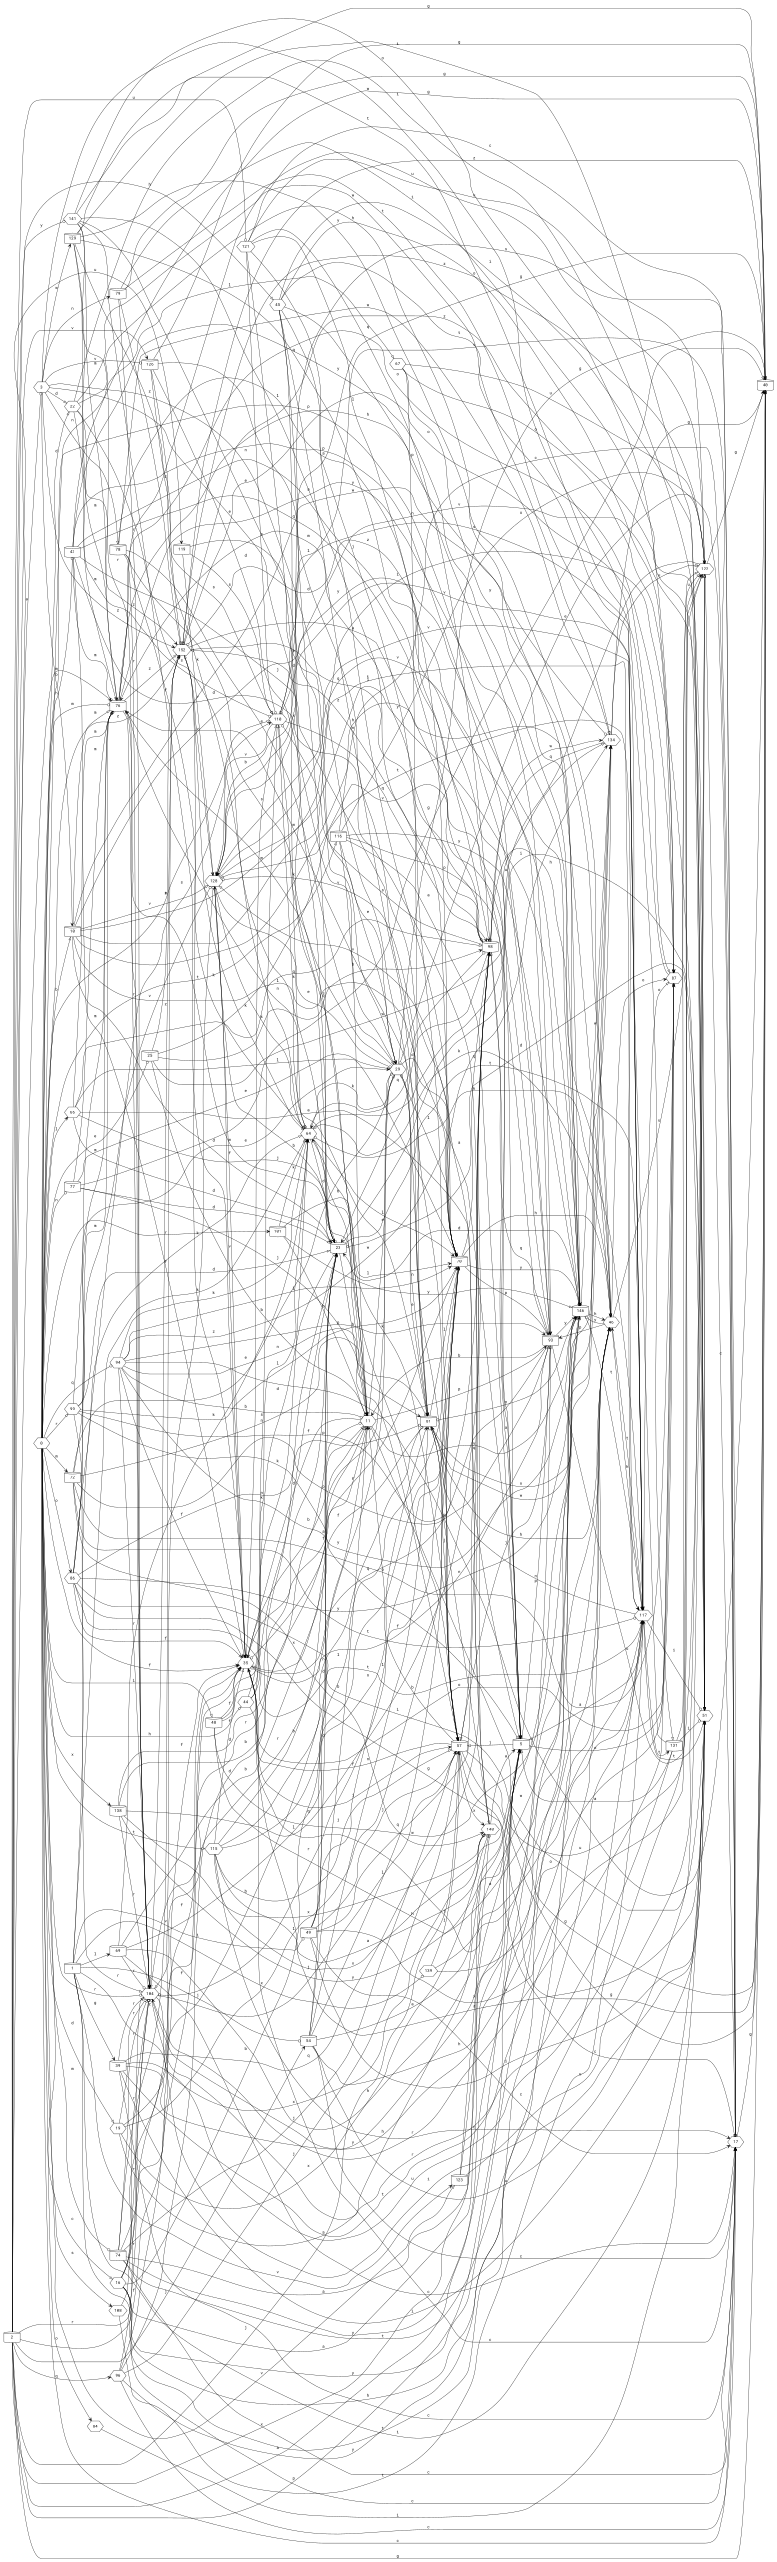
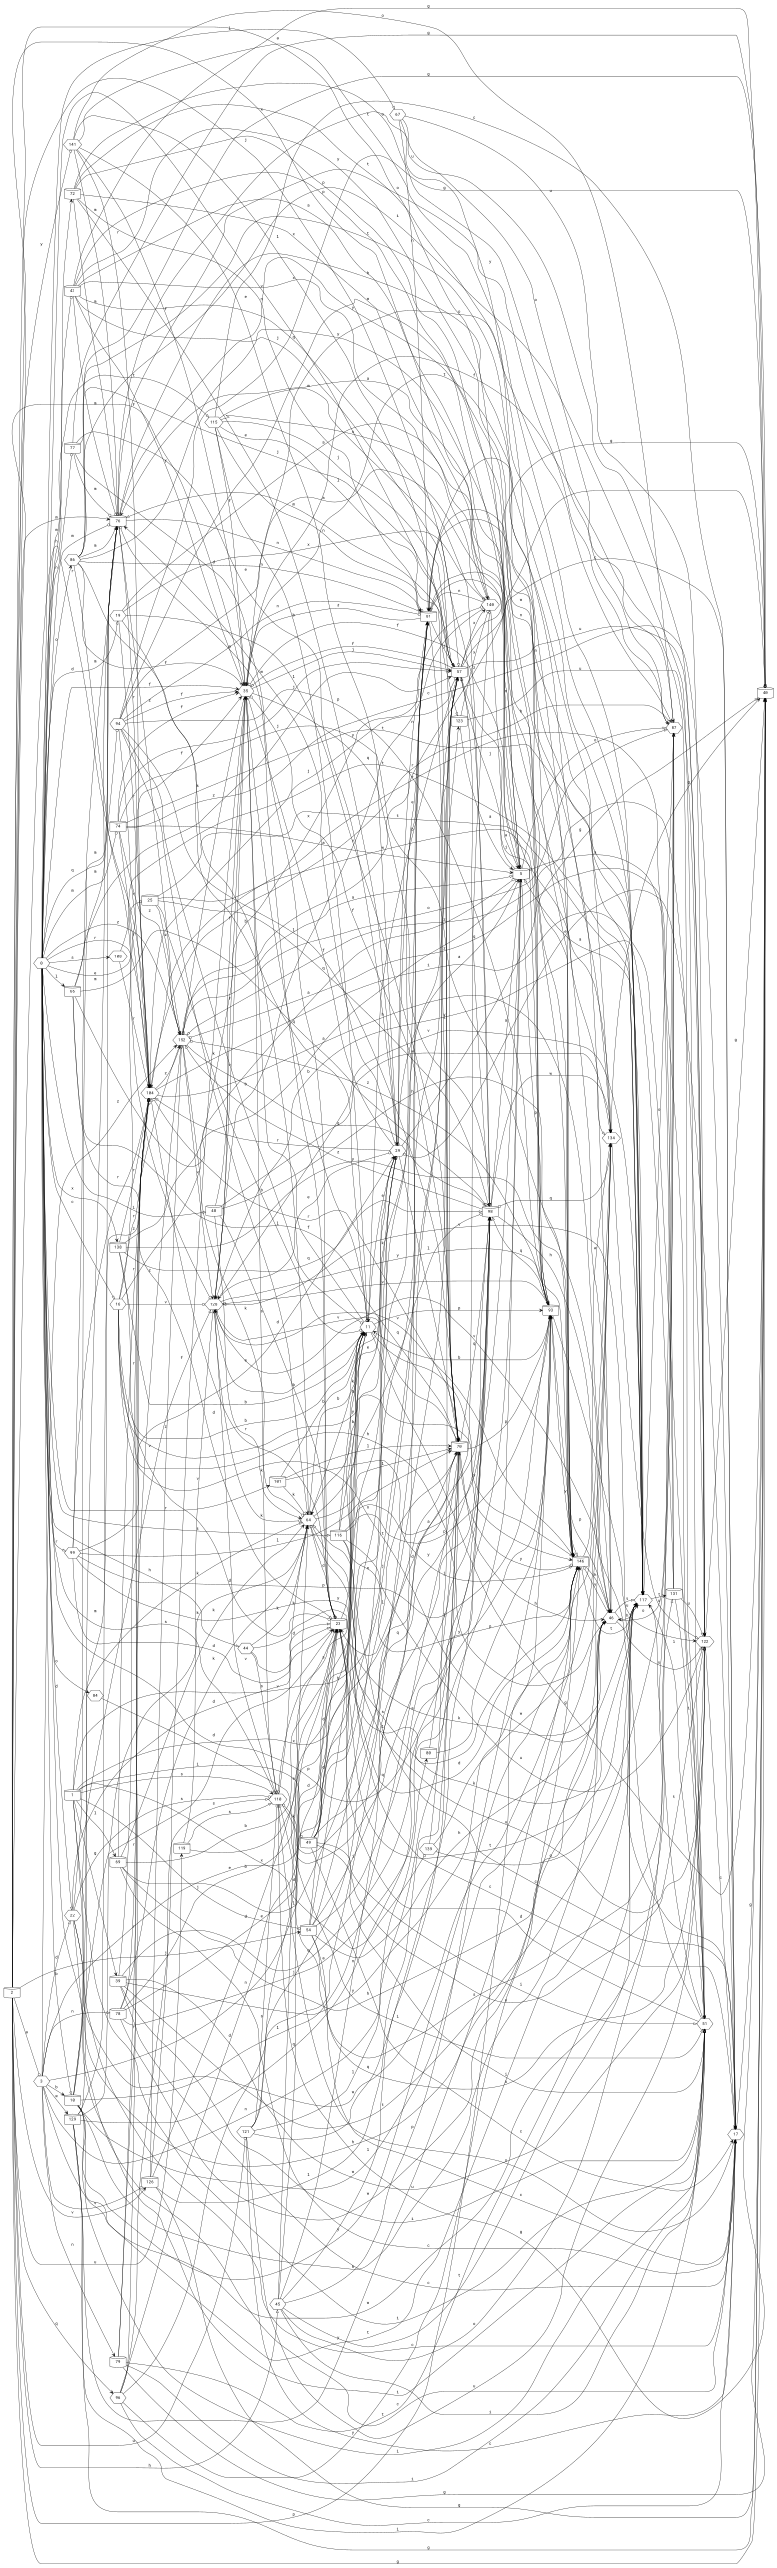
(202, 680) -> (115, 1801)
(73, 1112) -> (73, 992)
none -> (429, 1753)
